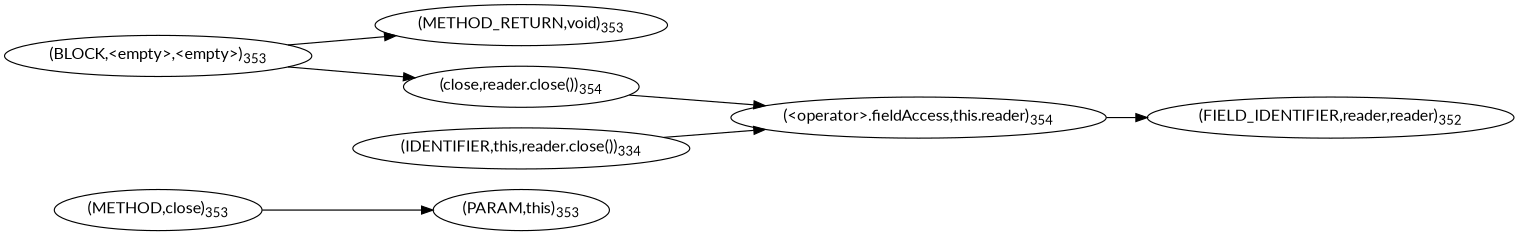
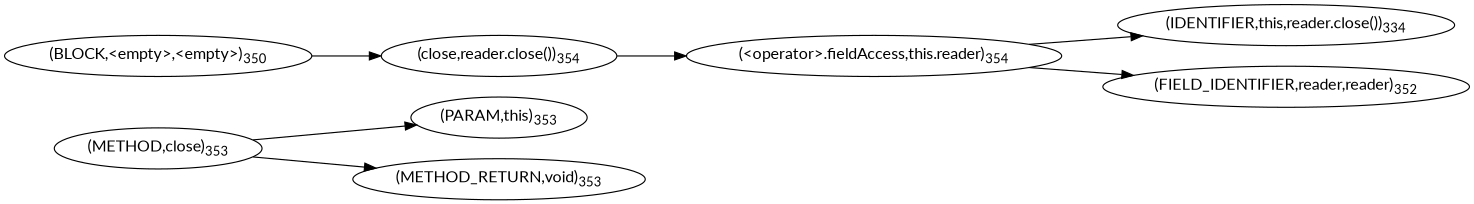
(336, 41) -> (309, 162)
(255, 54) -> (255, 54)
(709, 134) -> (1080, 41)
